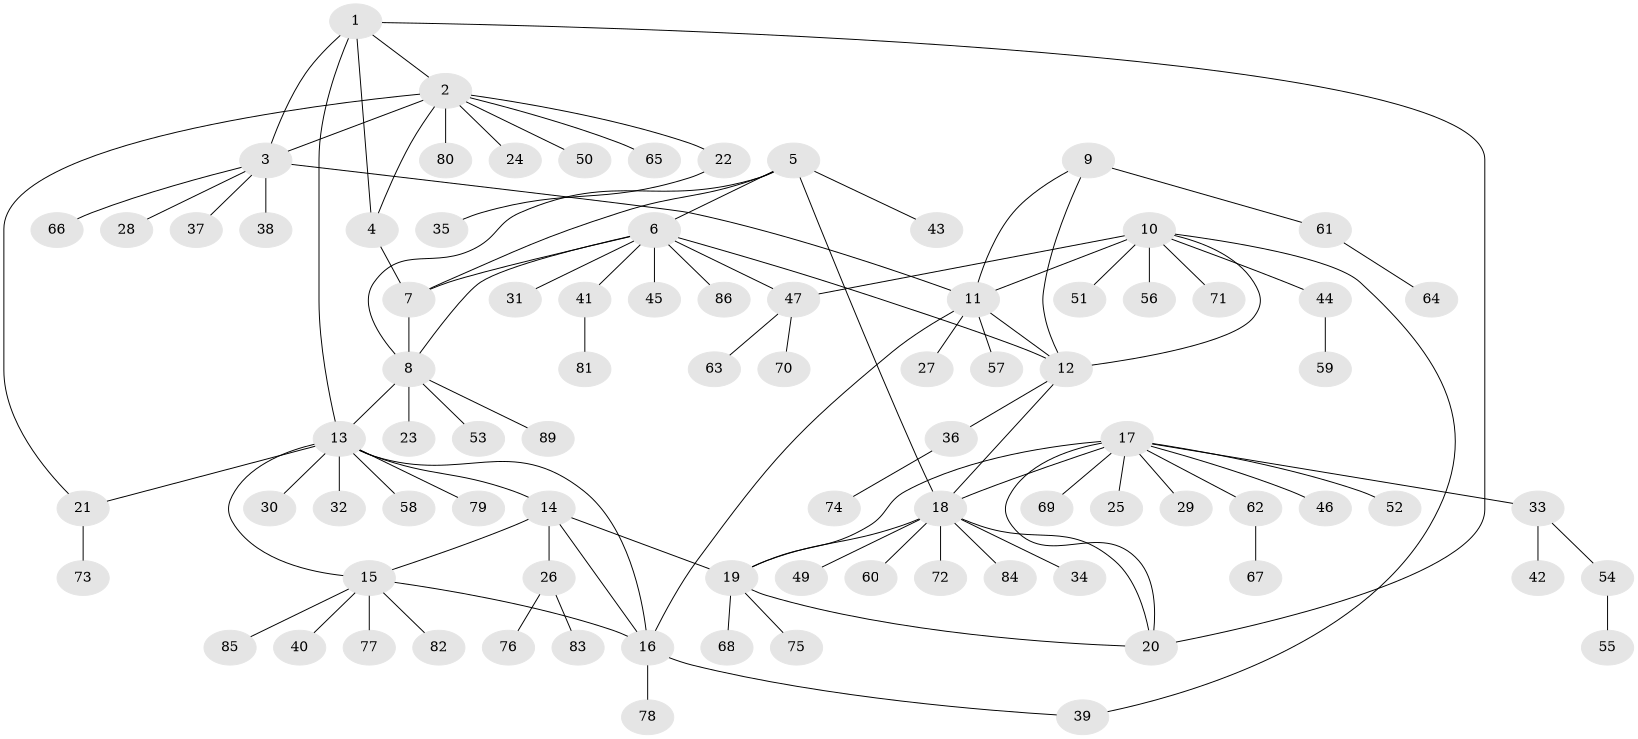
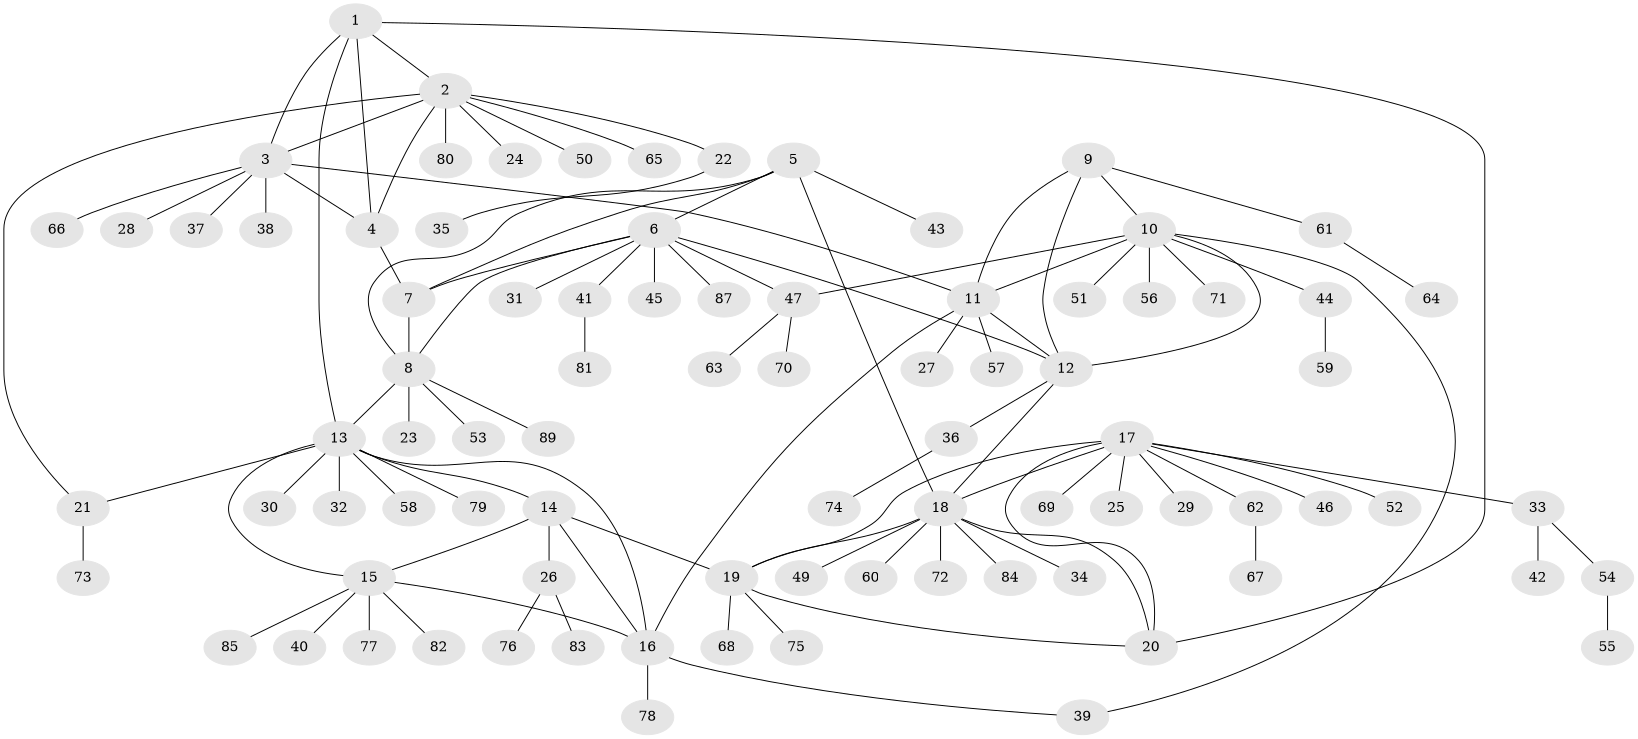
none -> (312, 191)
none -> (1119, 195)
(724, 300) -> (724, 300)
